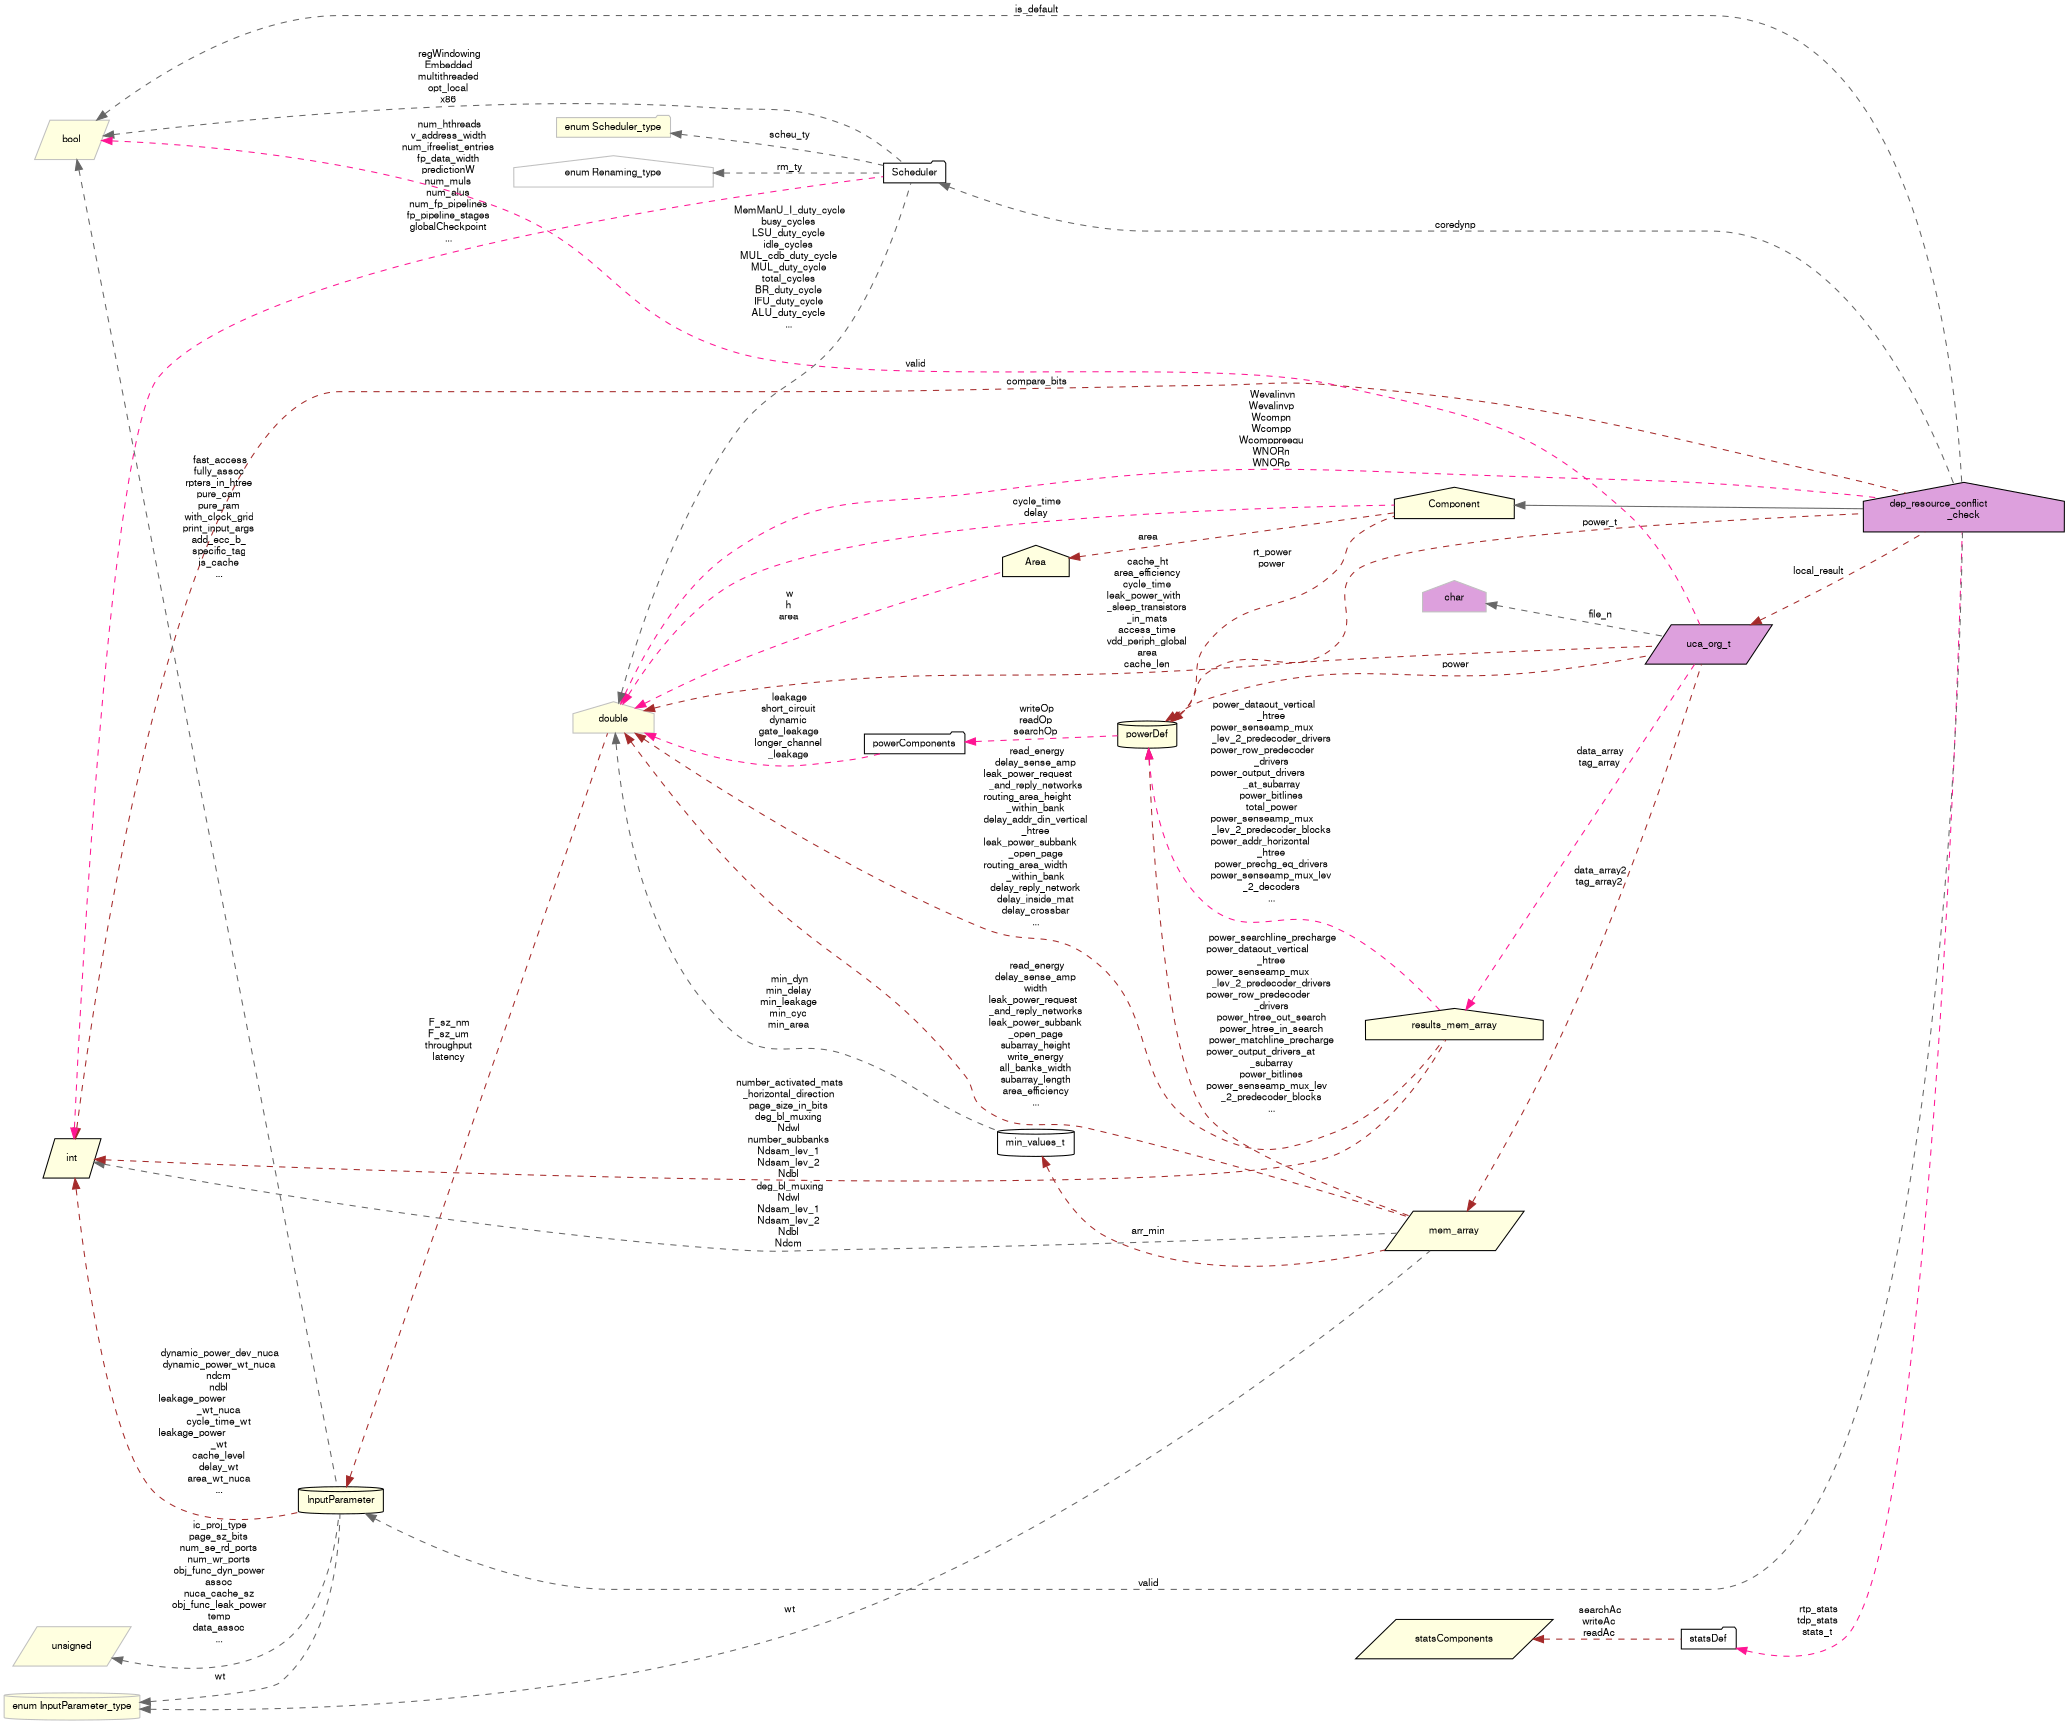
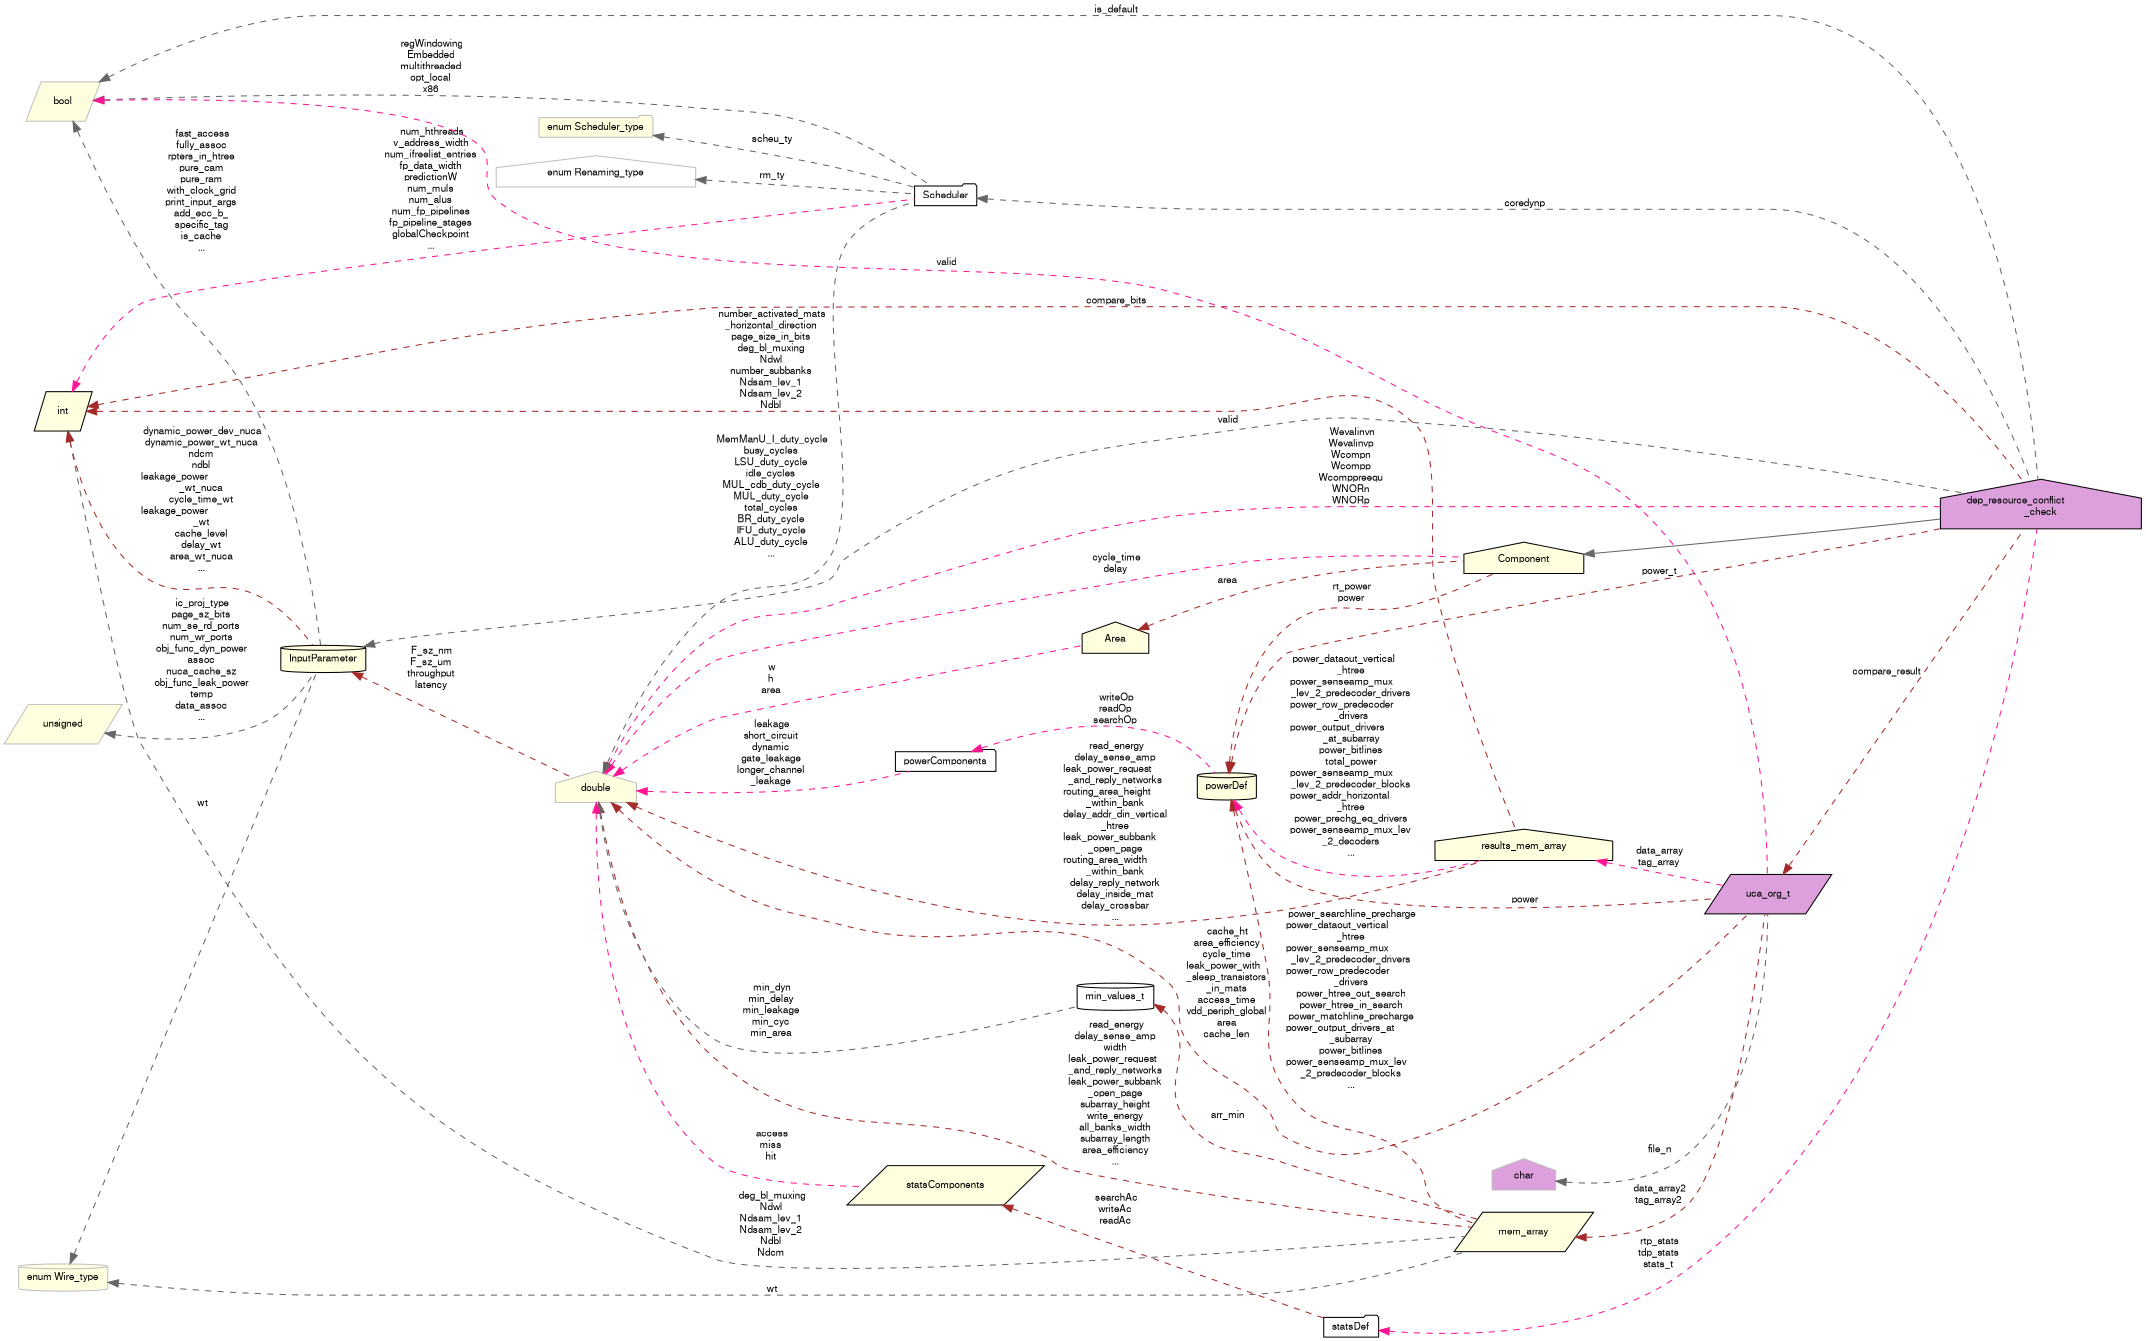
(1818, 571) -> (1886, 672)
none -> (647, 1074)
(72, 1707) -> (63, 1278)
